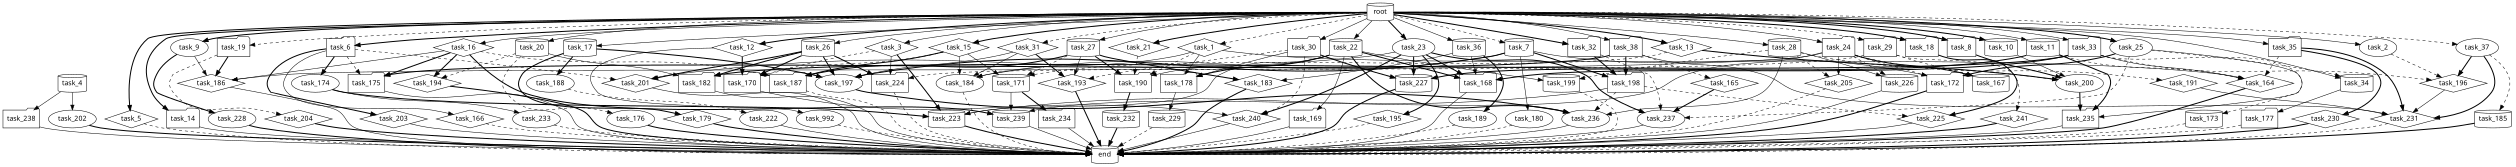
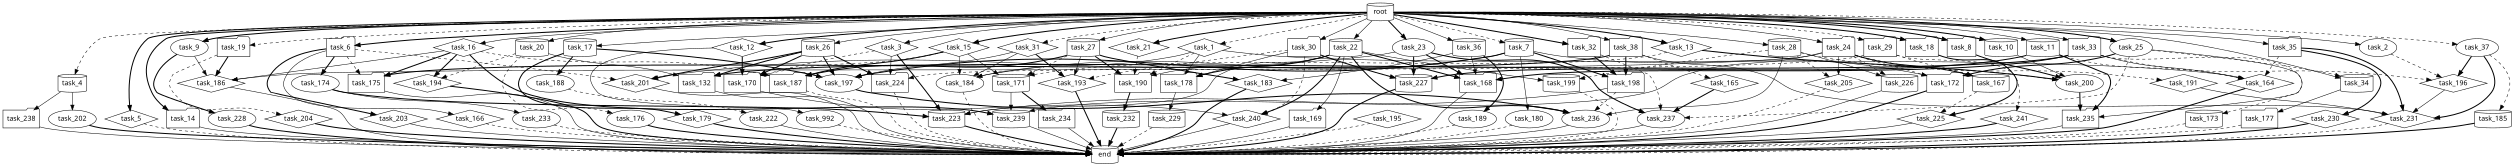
none -> (714, 20)
(697, 83) -> (697, 83)
(1339, 86) -> (1309, 91)
(1438, 89) -> none
(1773, 102) -> (1961, 101)
